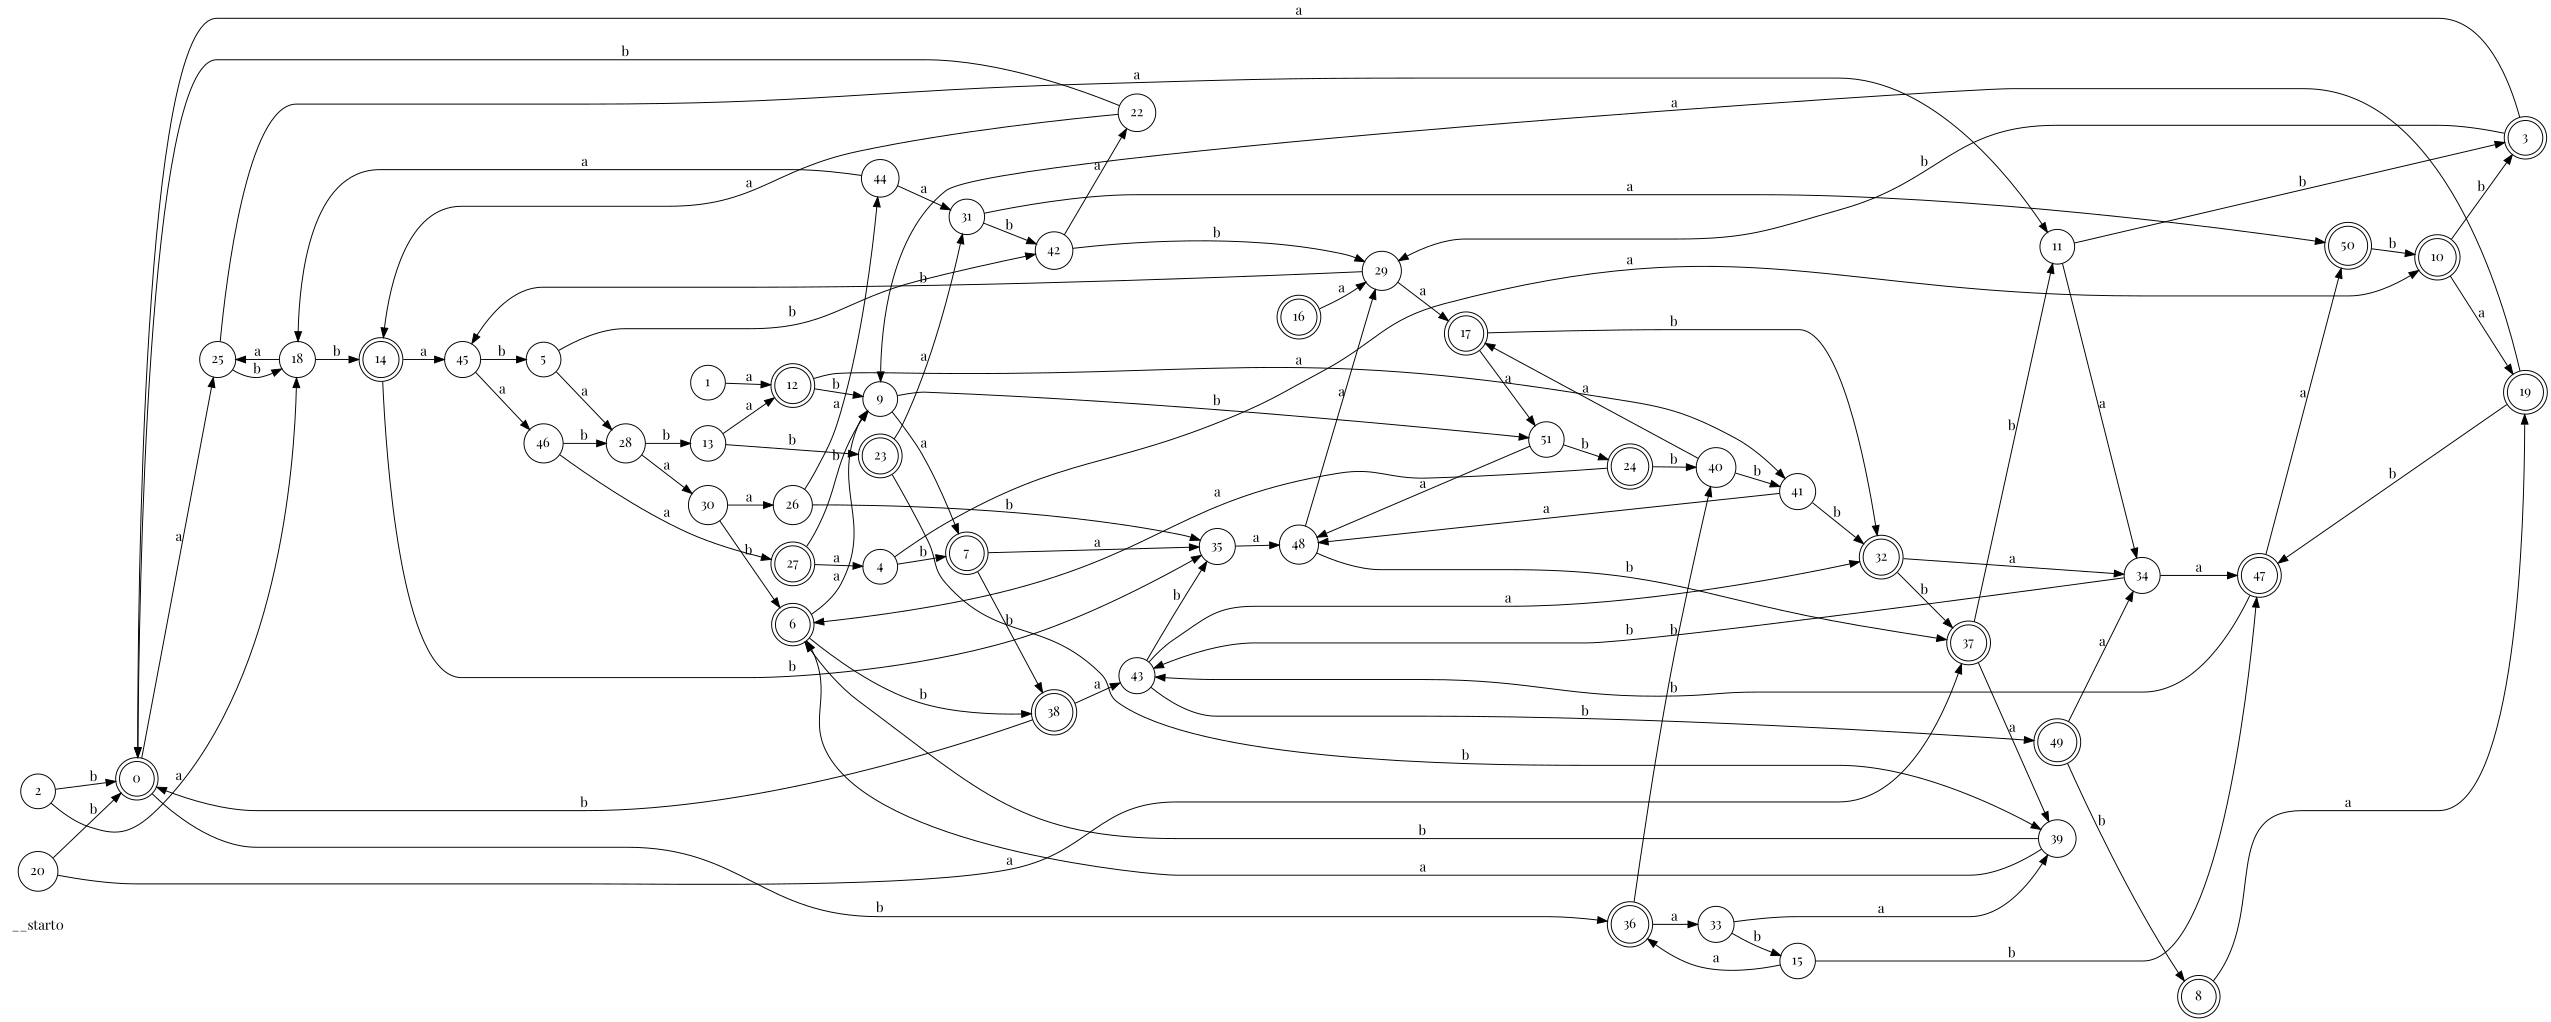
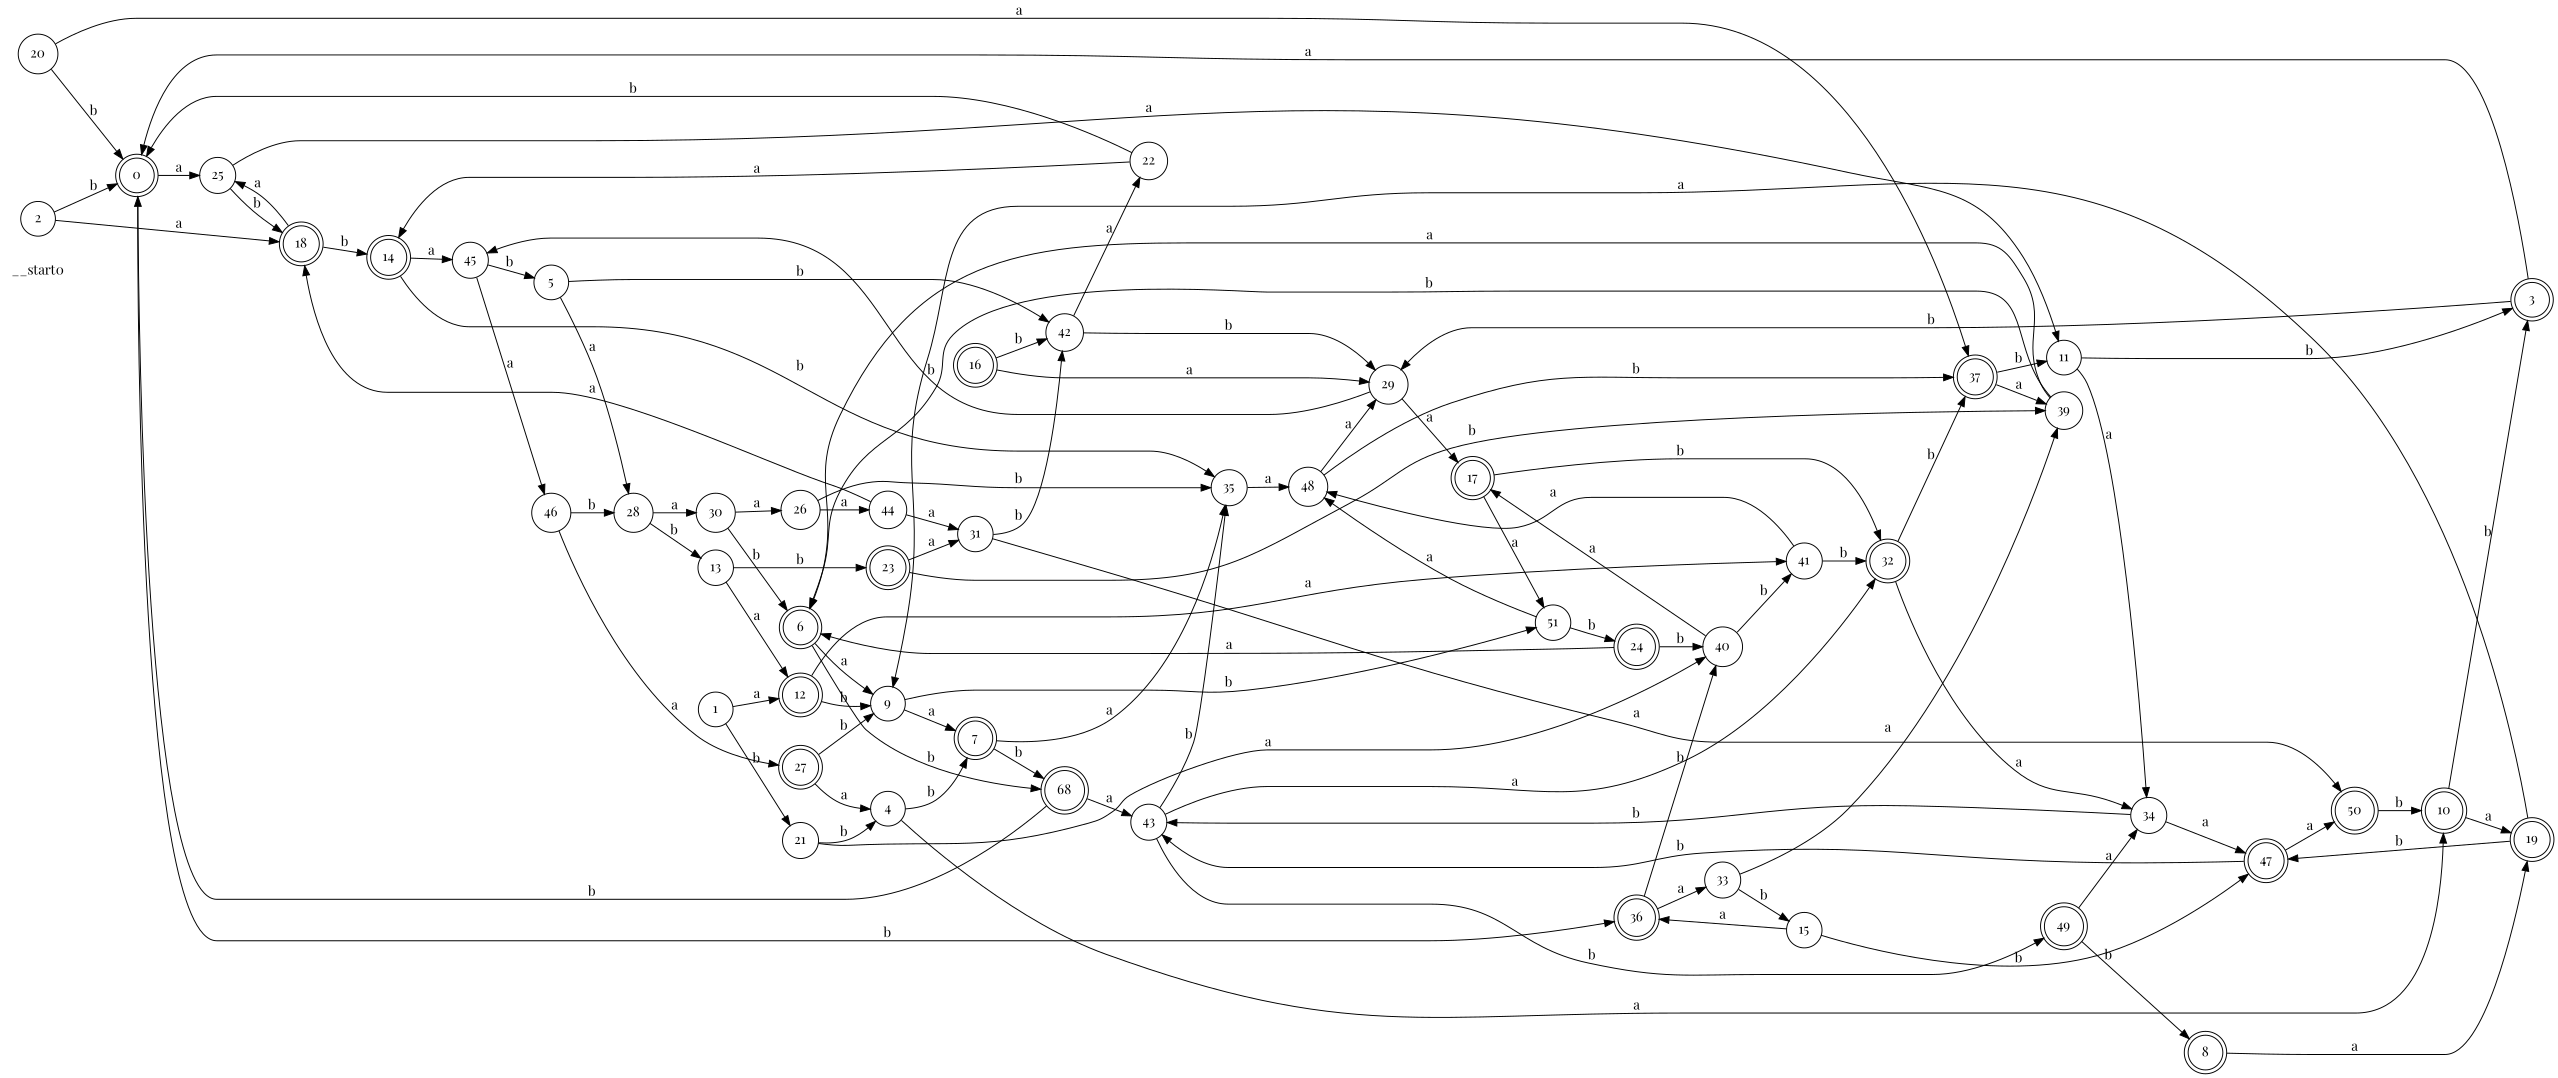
none -> (1017, 350)
(297, 360) -> (301, 244)
(1054, 712) -> (1065, 790)
none -> (801, 841)
